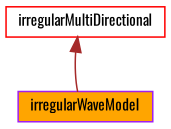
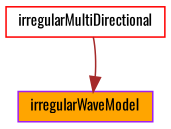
(75, 72) -> (96, 57)
